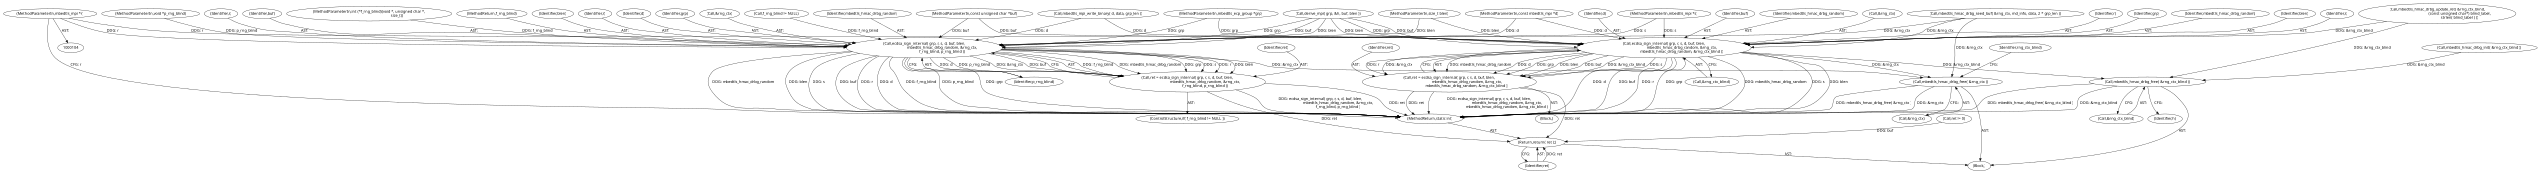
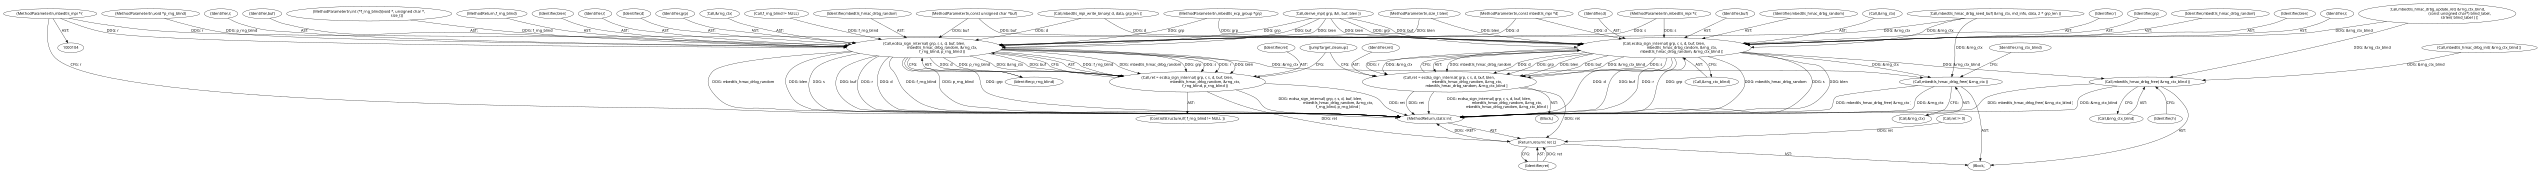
none -> (1328, 48)
(2150, 100) -> (2166, 100)
(1885, 131) -> (1885, 131)
none -> (1473, 137)
